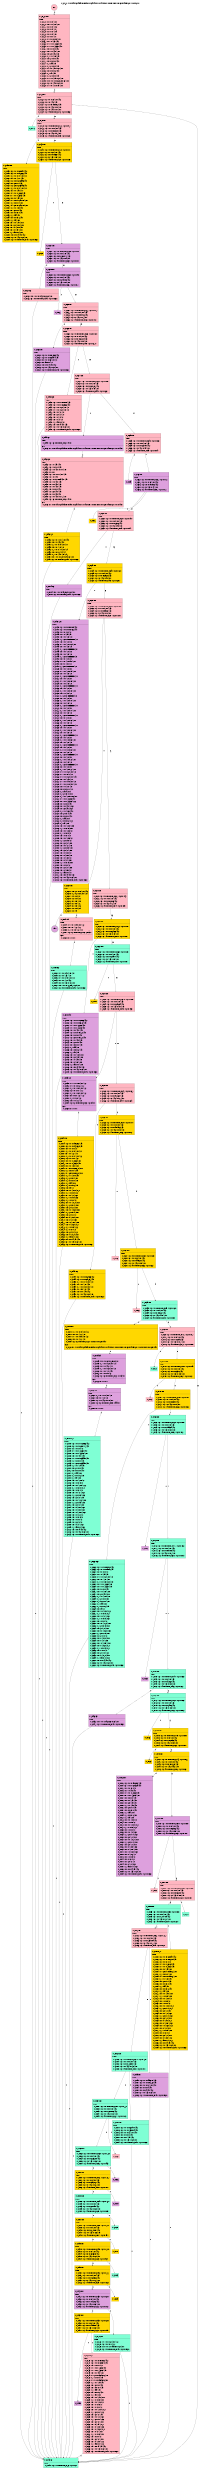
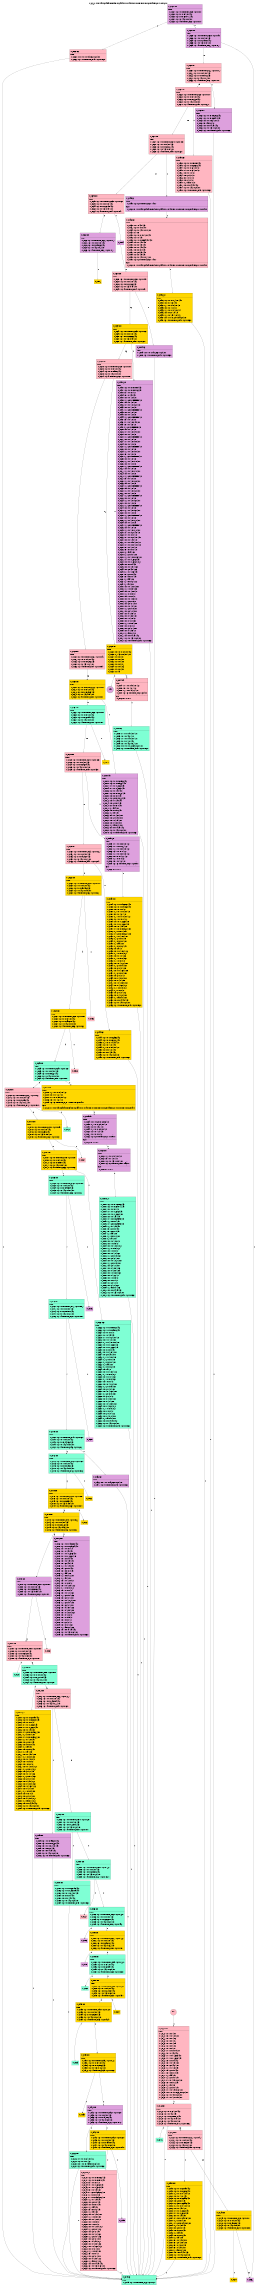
(58, 203) -> (243, 2254)
(137, 502) -> (123, 258)
